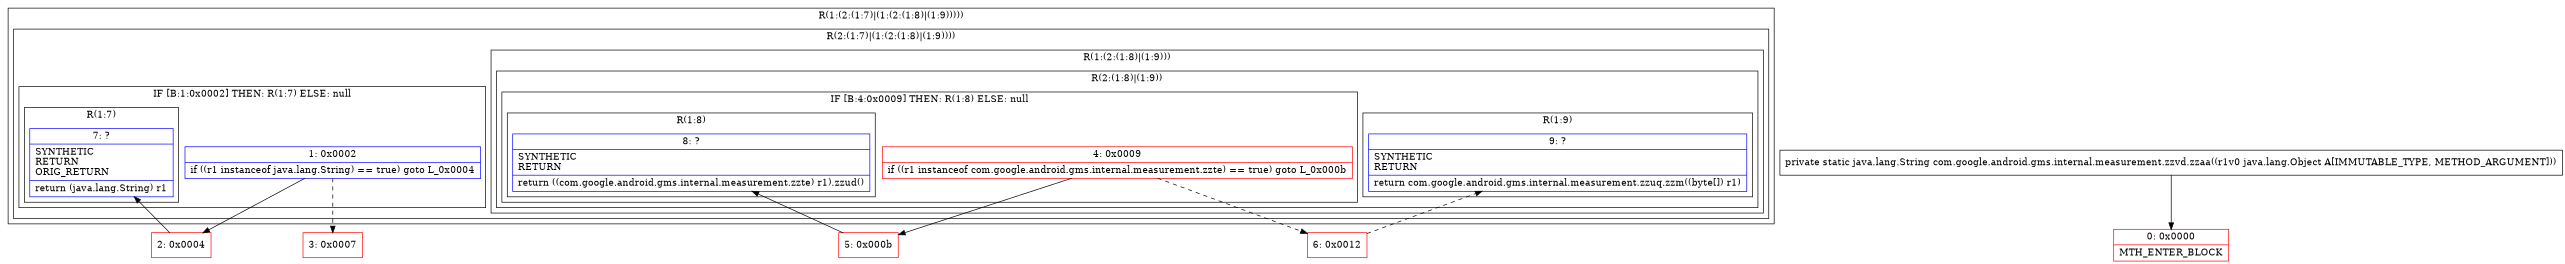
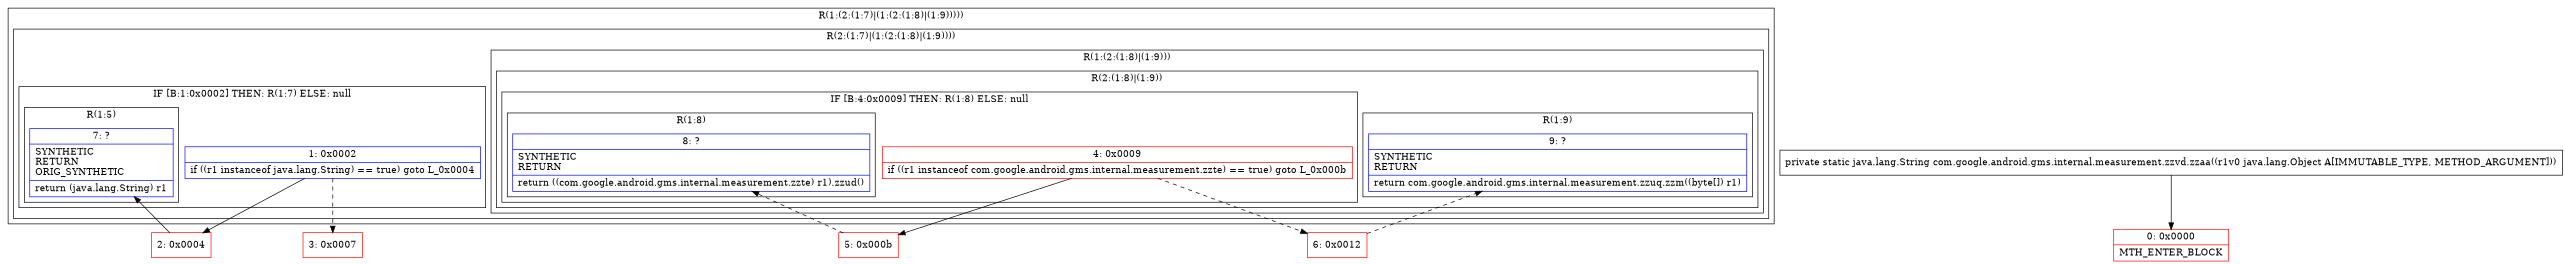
(101, 115) -> (101, 115)
(72, 172) -> (80, 172)
(801, 214) -> (801, 214)
